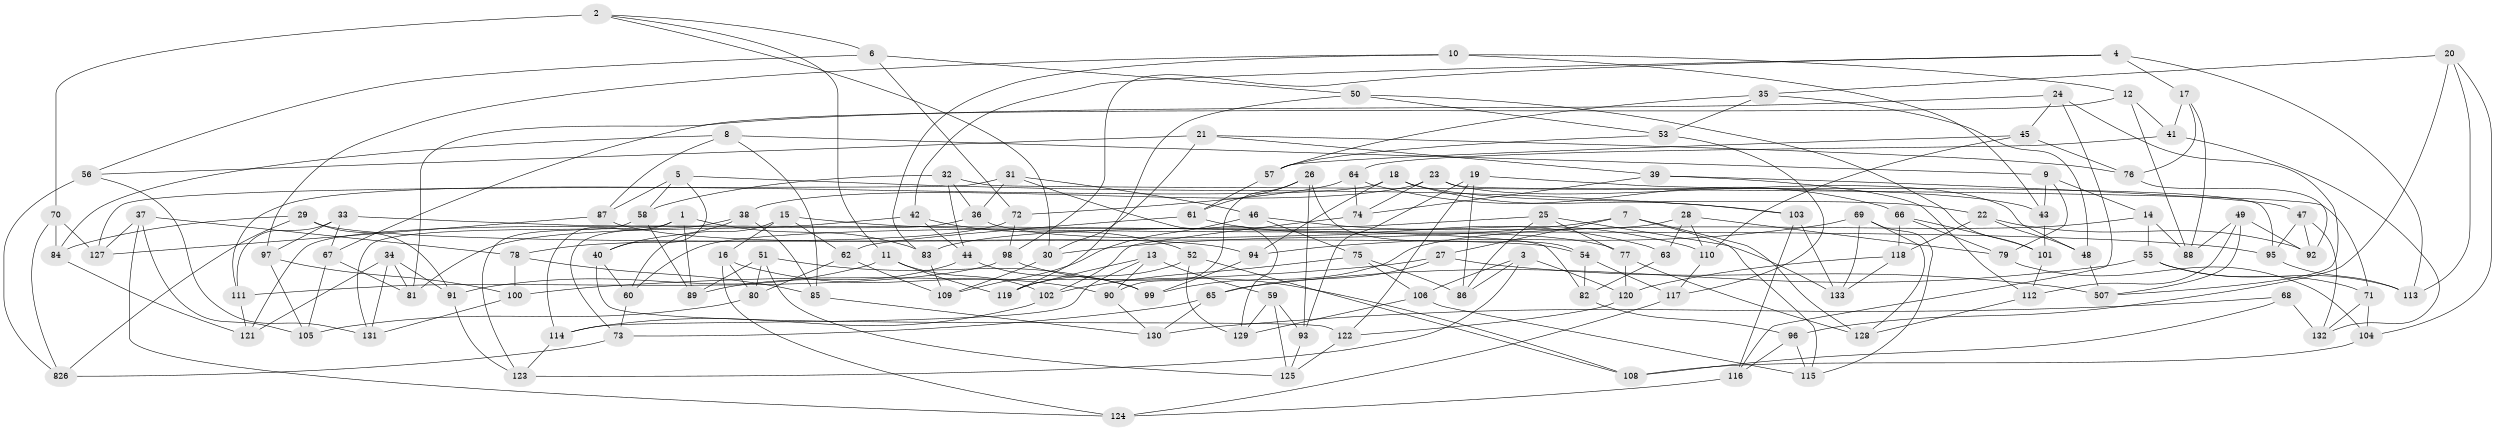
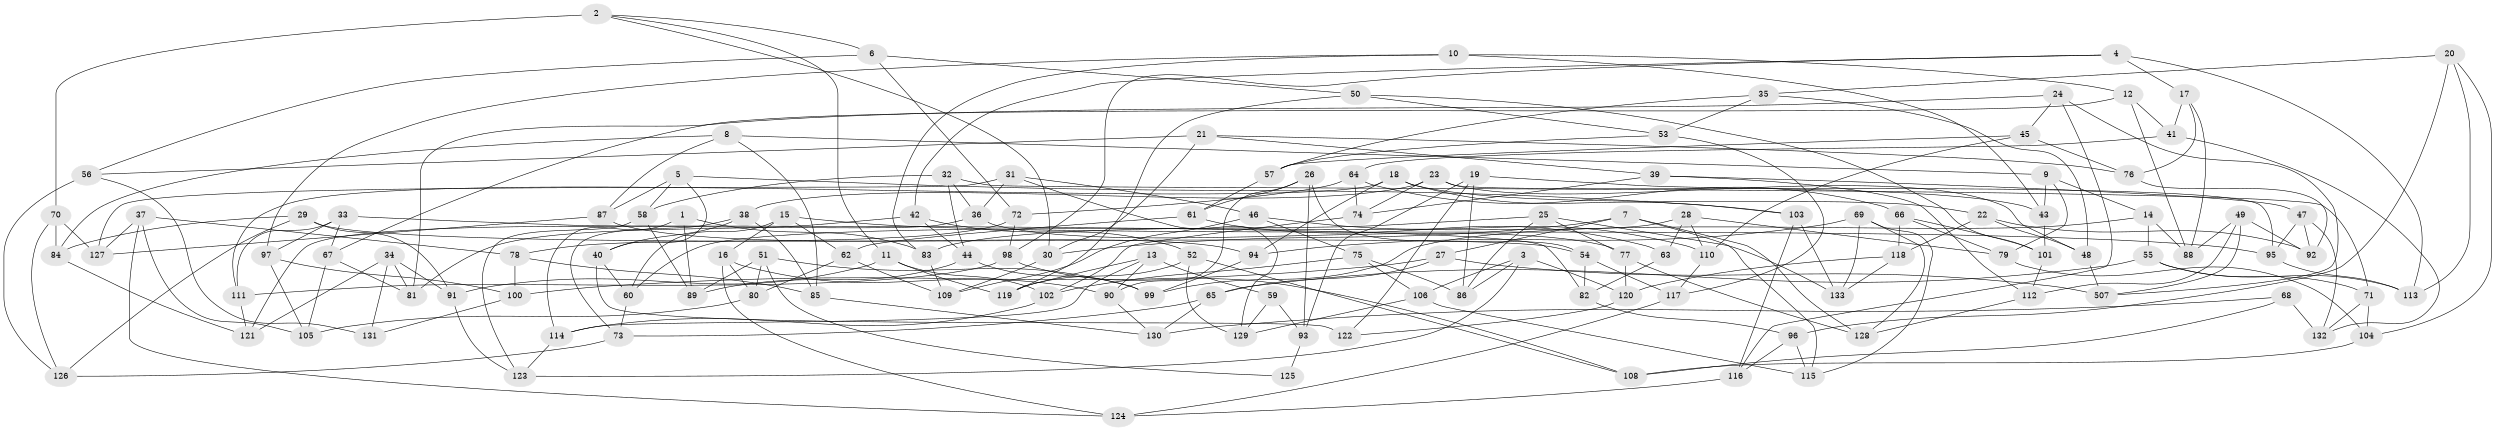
(478, 231) -> none
(1280, 336) -> none
(1316, 357) -> none
(61, 377) -> (61, 377)
